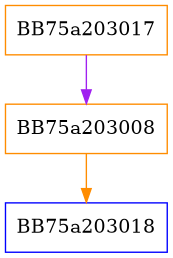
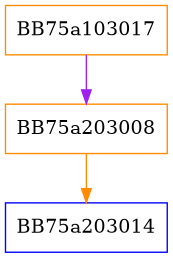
(86, 30) -> (86, 30)
(86, 228) -> (86, 228)
